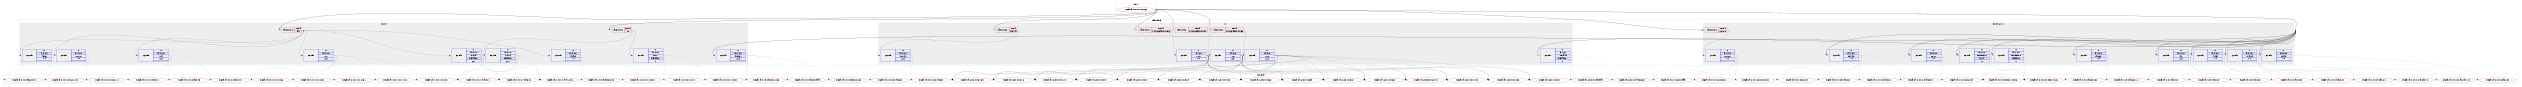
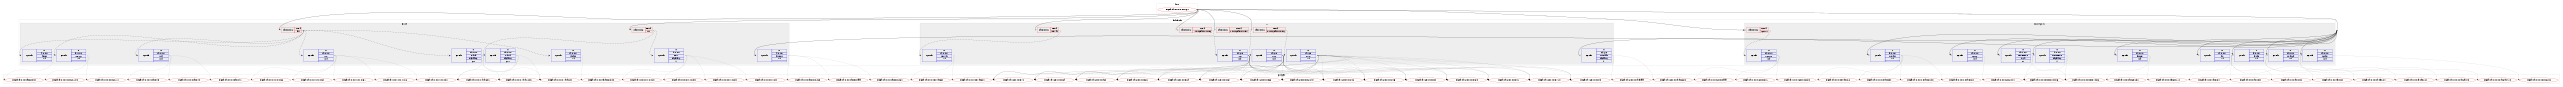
none -> (725, 80)
(1797, 80) -> (1920, 80)
(2498, 80) -> (2539, 80)
